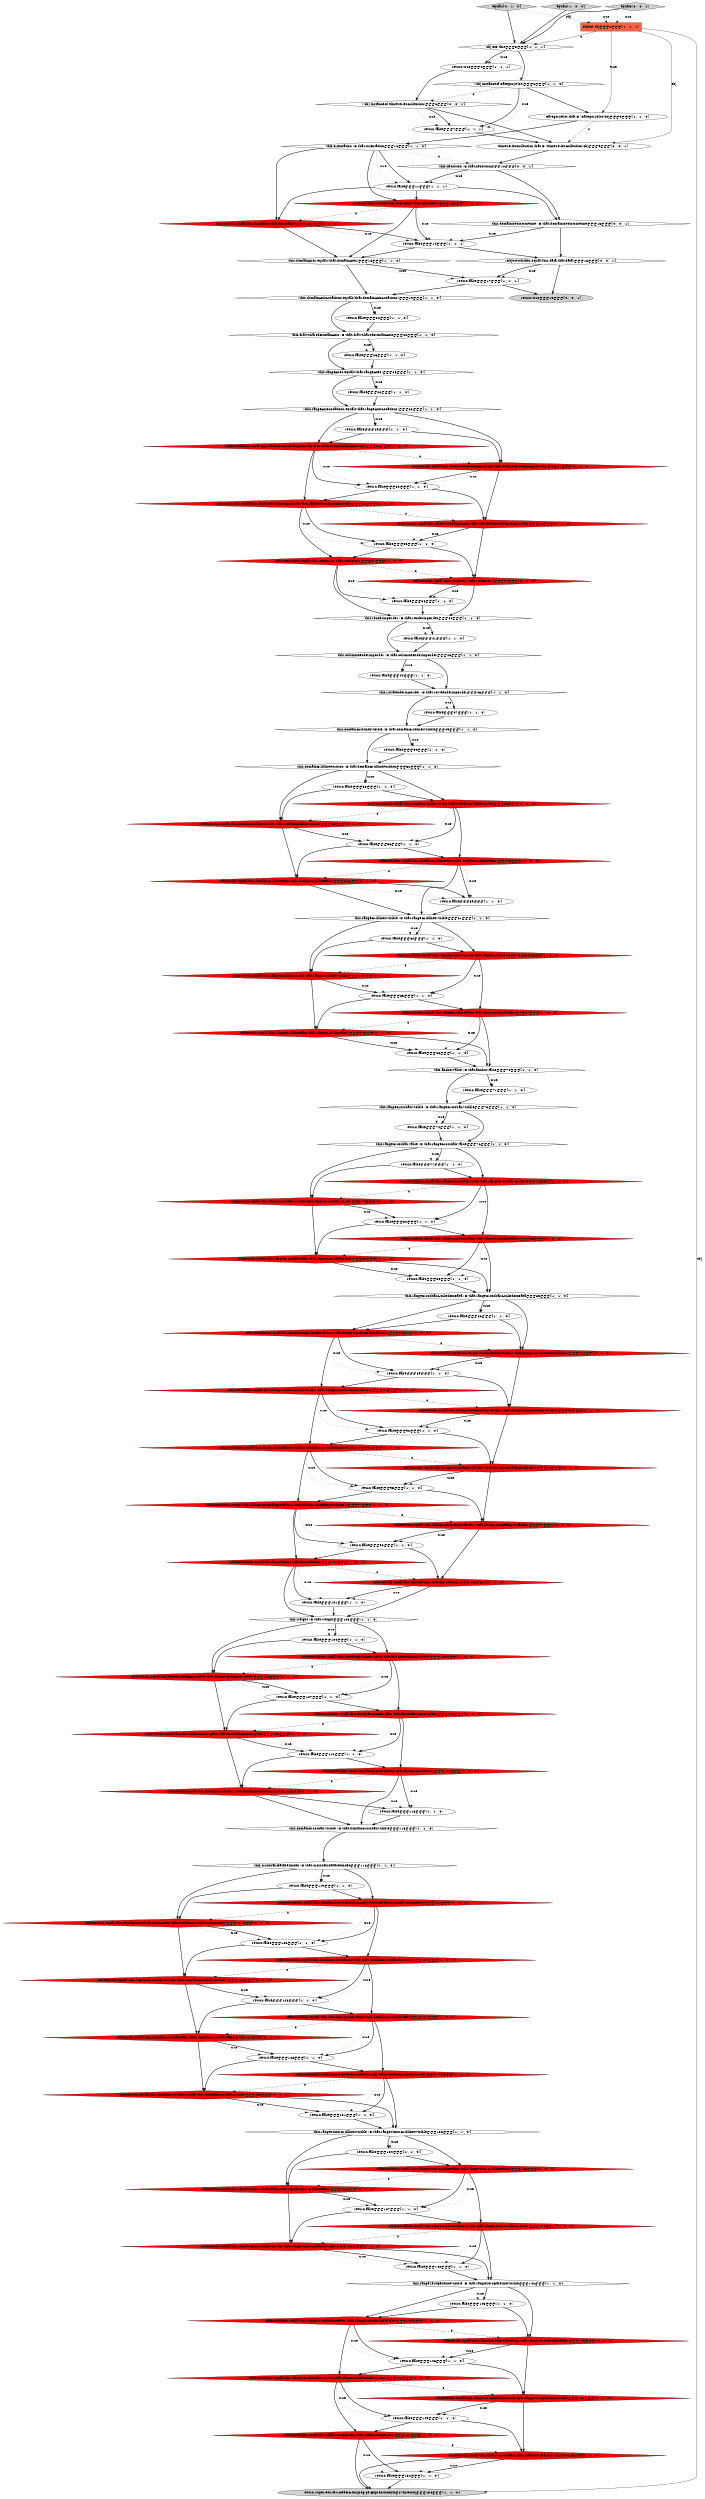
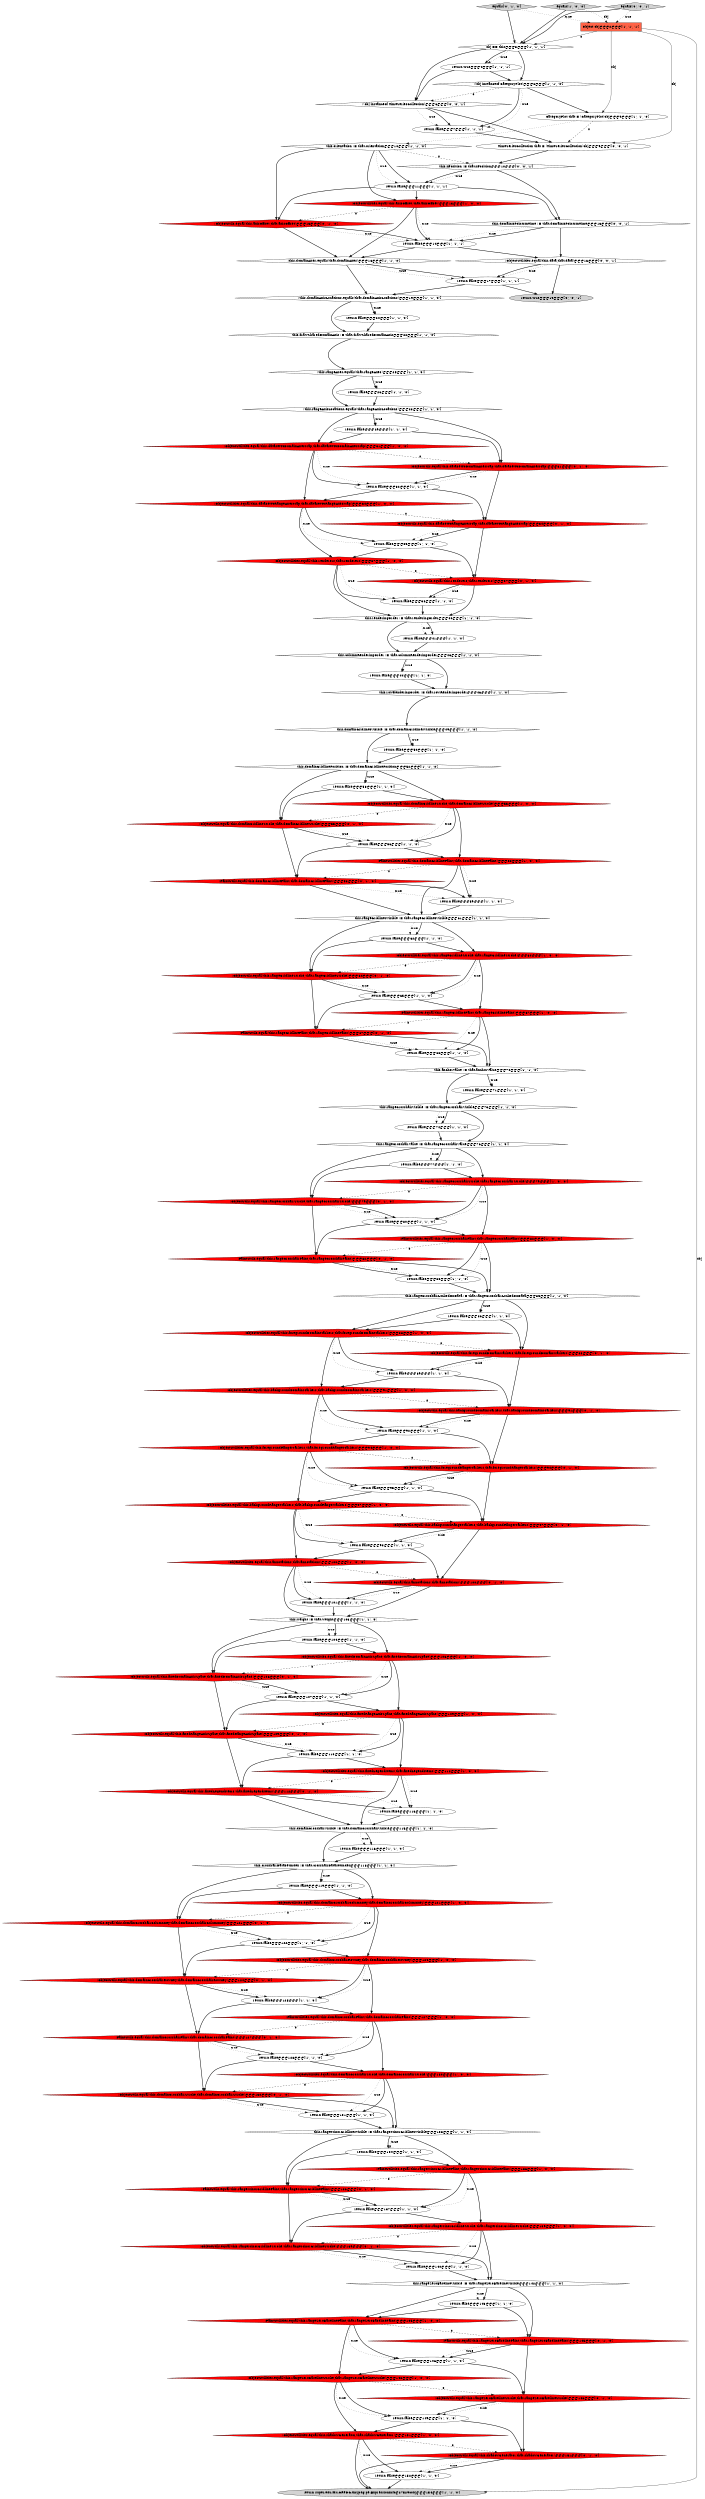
(569, 17) -> (569, 17)
(606, 17) -> (606, 17)
none -> (442, 61)
(614, 67) -> (614, 67)
none -> (499, 75)
(493, 134) -> (493, 134)
(430, 156) -> (430, 156)
(374, 355) -> none
(455, 713) -> none
none -> (372, 1849)
